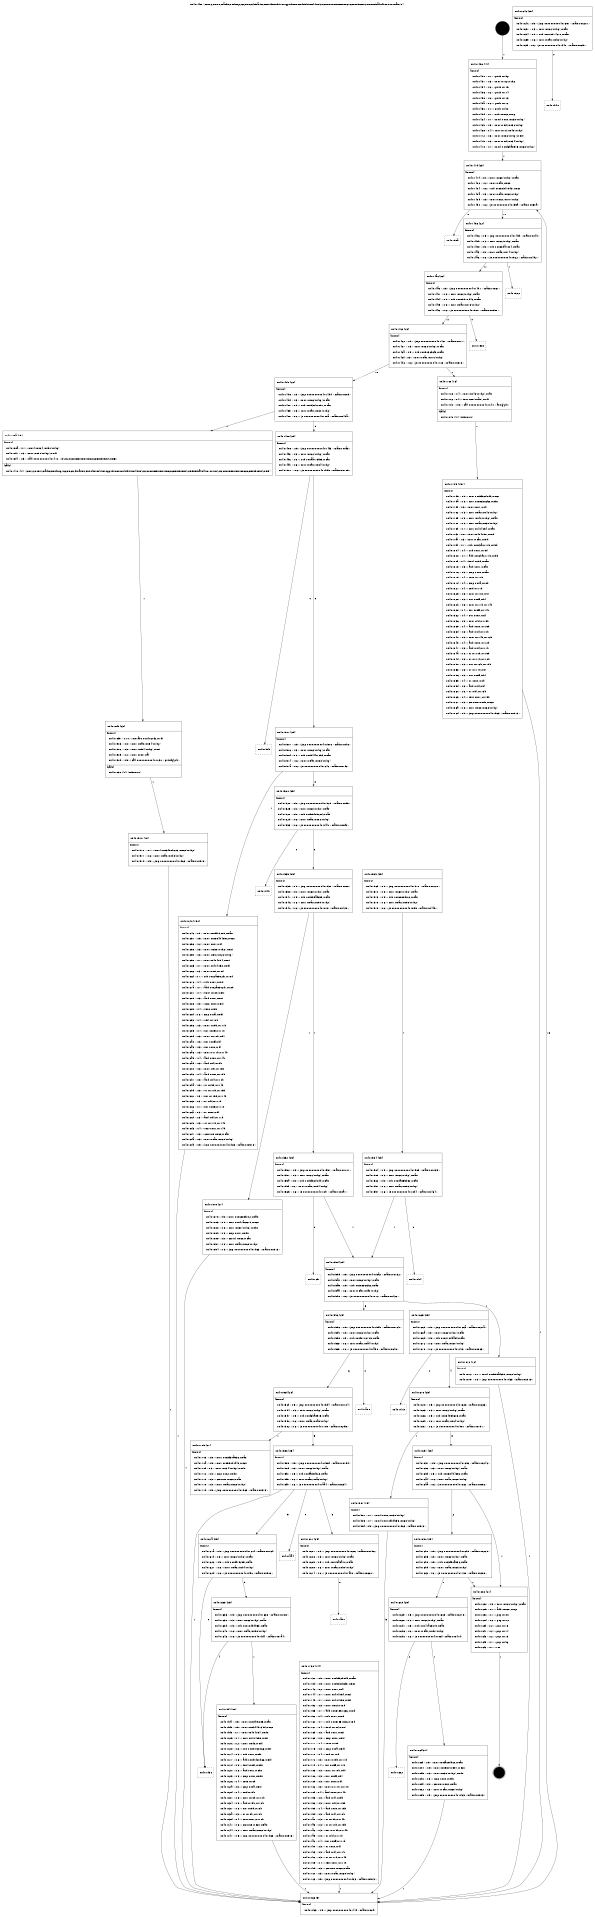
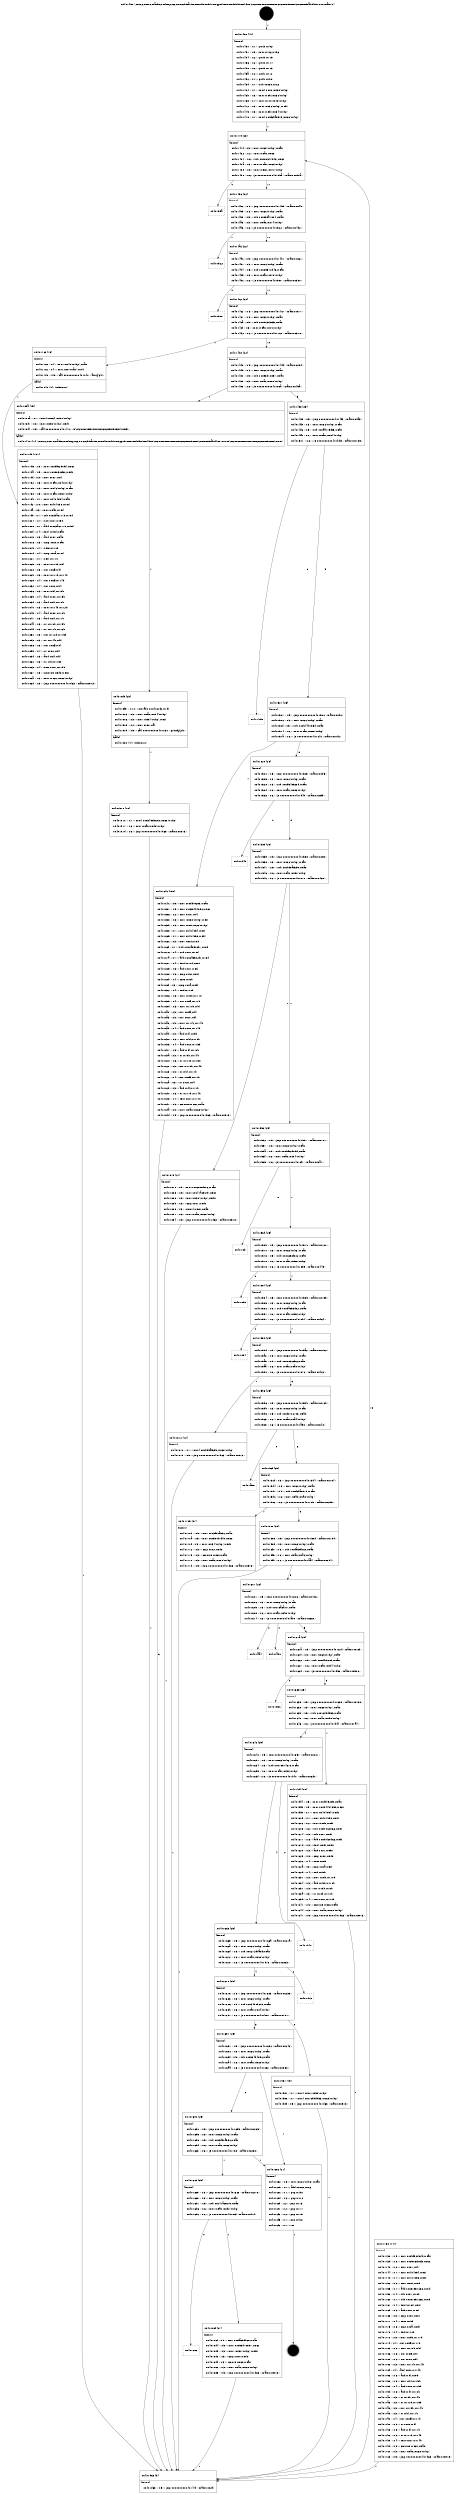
(338, 1226) -> (290, 1197)
none -> (240, 1303)
(178, 1436) -> (159, 1654)
(416, 1436) -> (294, 2025)
(276, 1511) -> (302, 1627)
(298, 1520) -> (264, 1636)
(386, 1620) -> (329, 2197)
(205, 1701) -> (304, 1733)
none -> (264, 1851)
